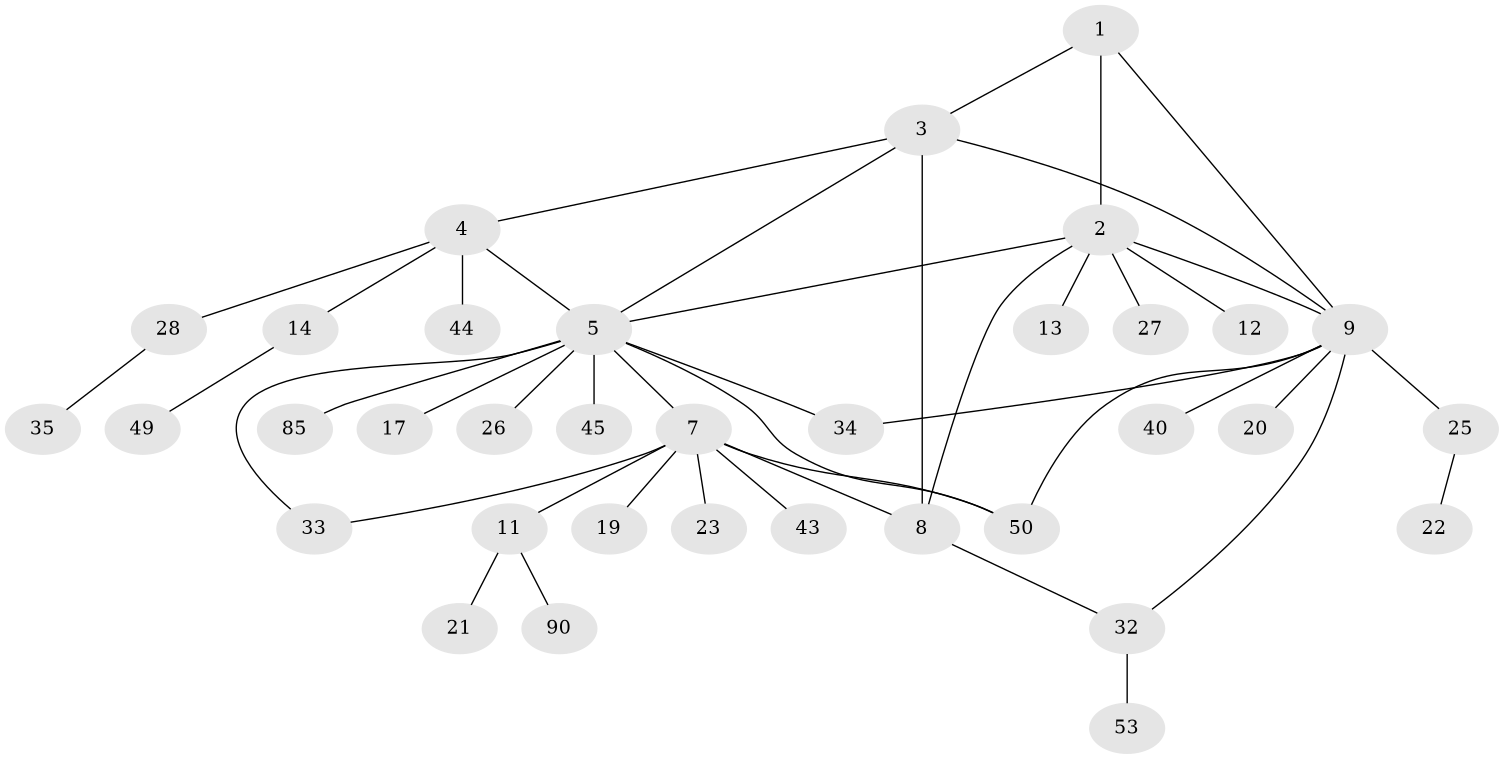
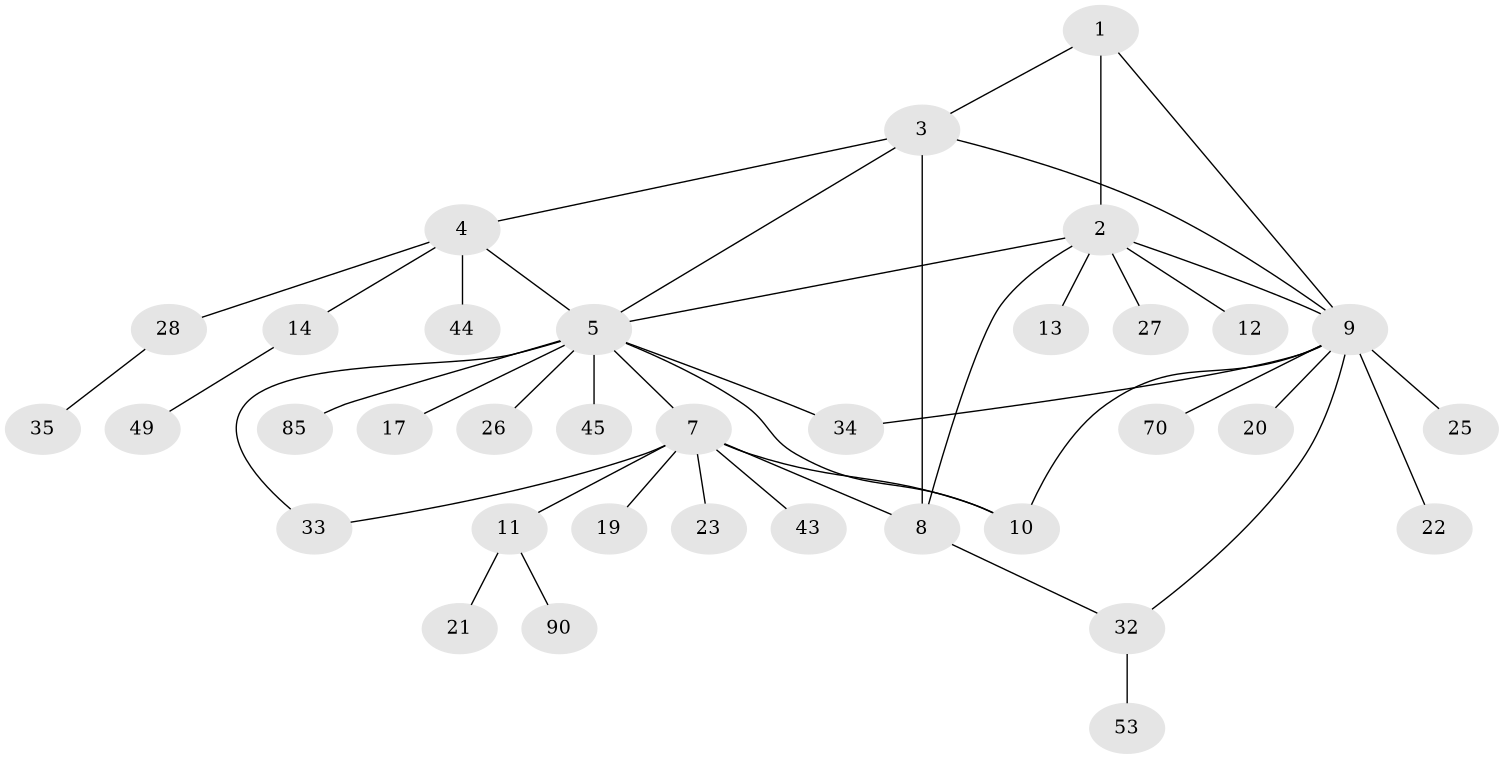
(1156, 429) -> (1156, 429)
(1448, 479) -> (1392, 429)
(1022, 529) -> (1022, 529)
